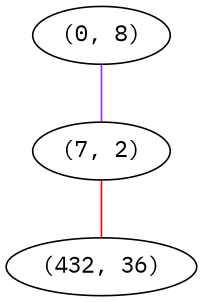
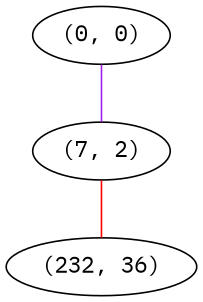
(101, 35) -> (101, 35)
(101, 267) -> (101, 267)
